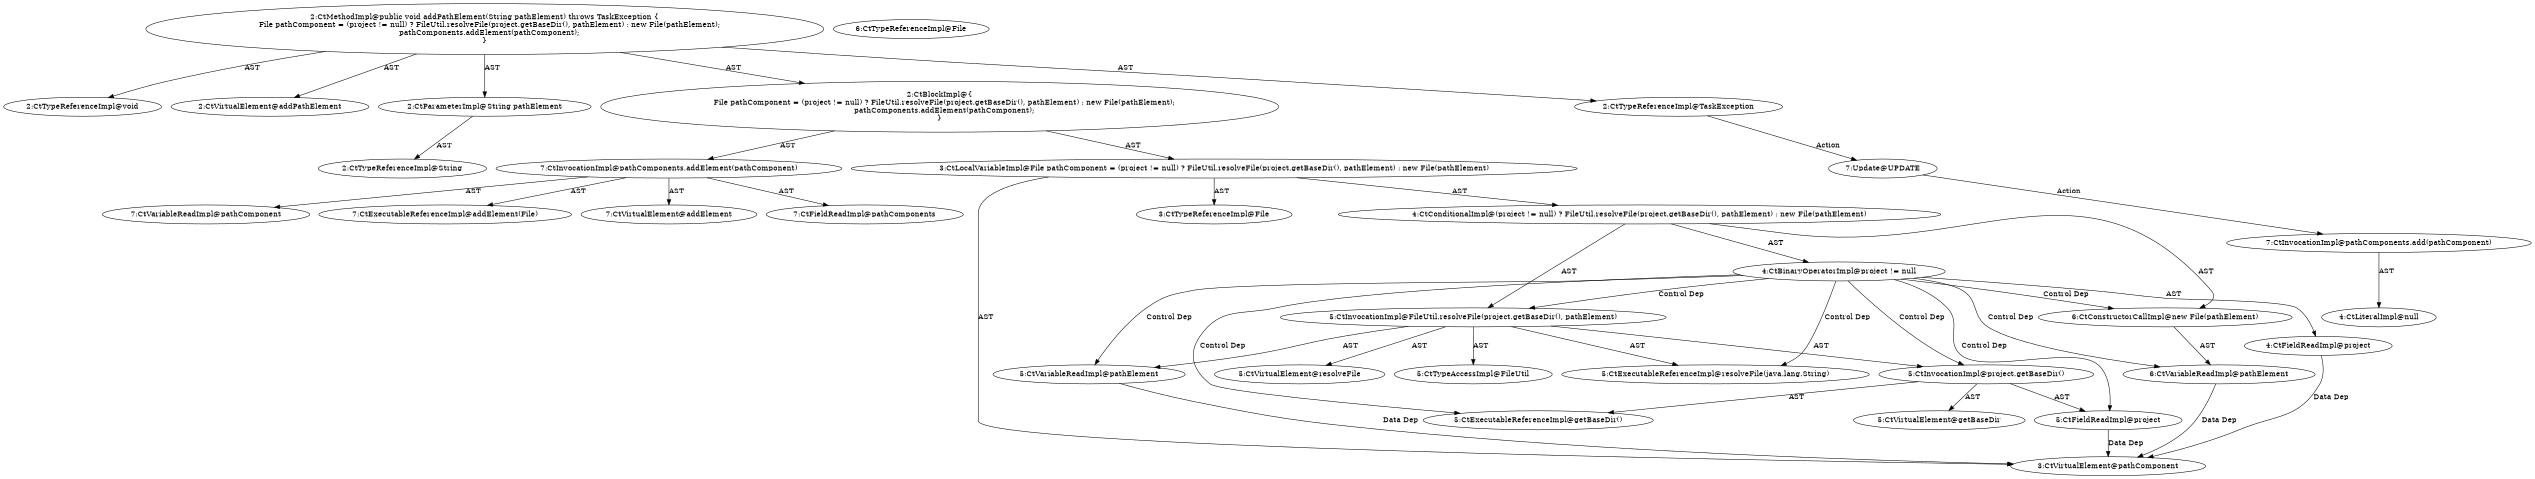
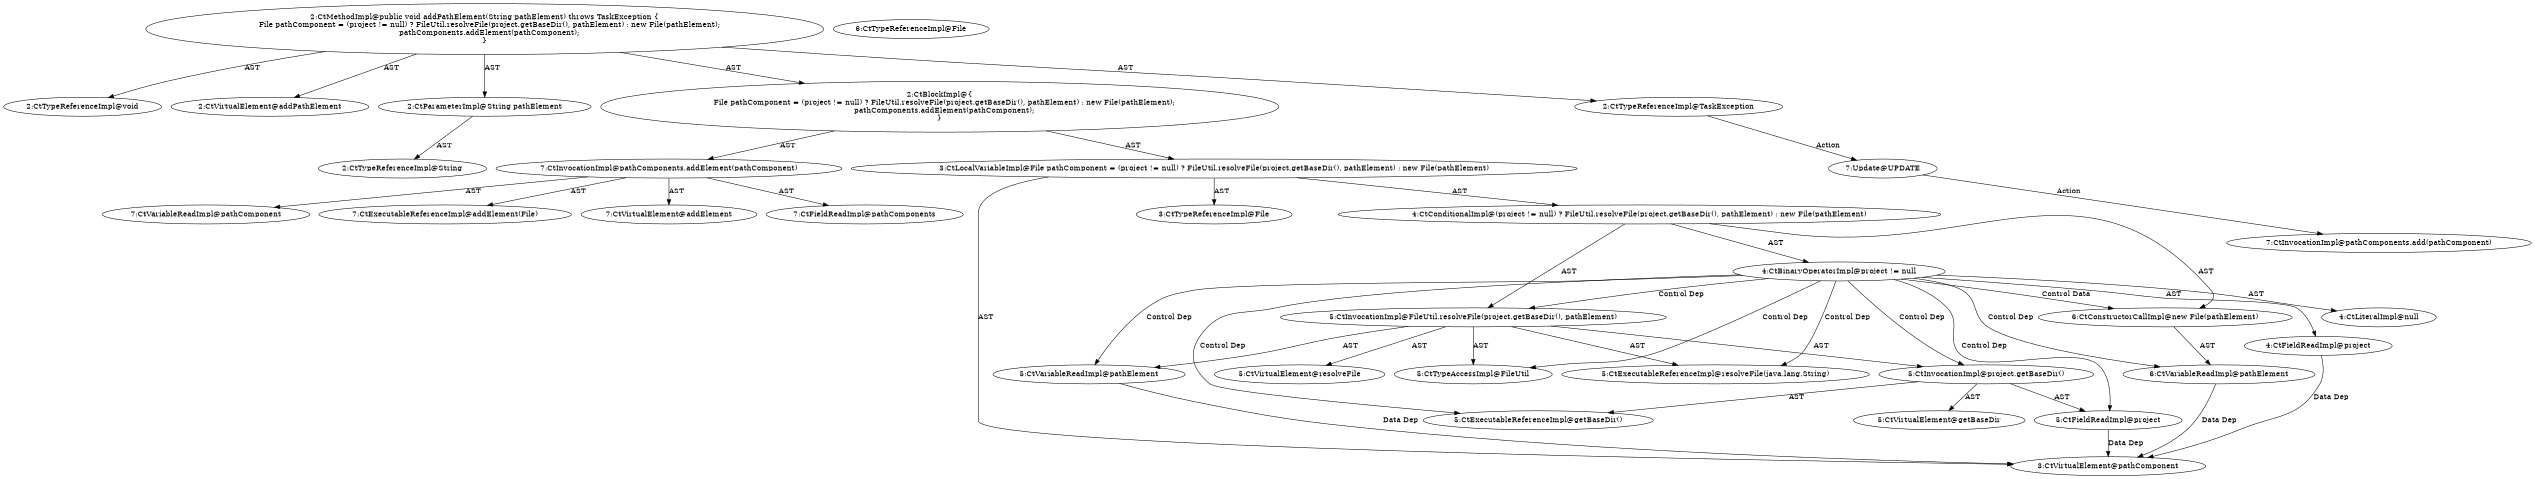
(2379, 277) -> (2135, 286)
(2066, 294) -> (2066, 294)
none -> (1676, 345)
